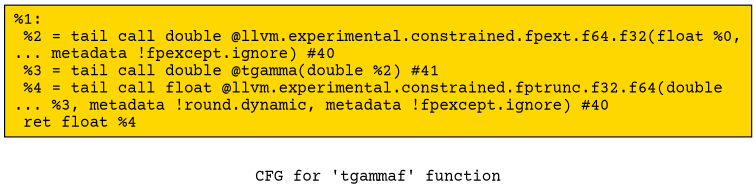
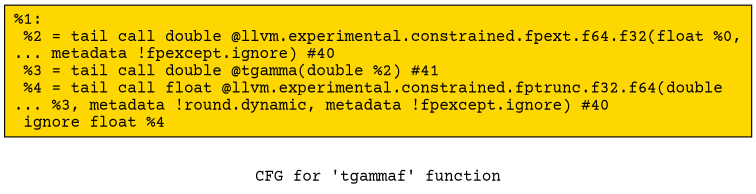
(76, 122) -> (90, 122)
